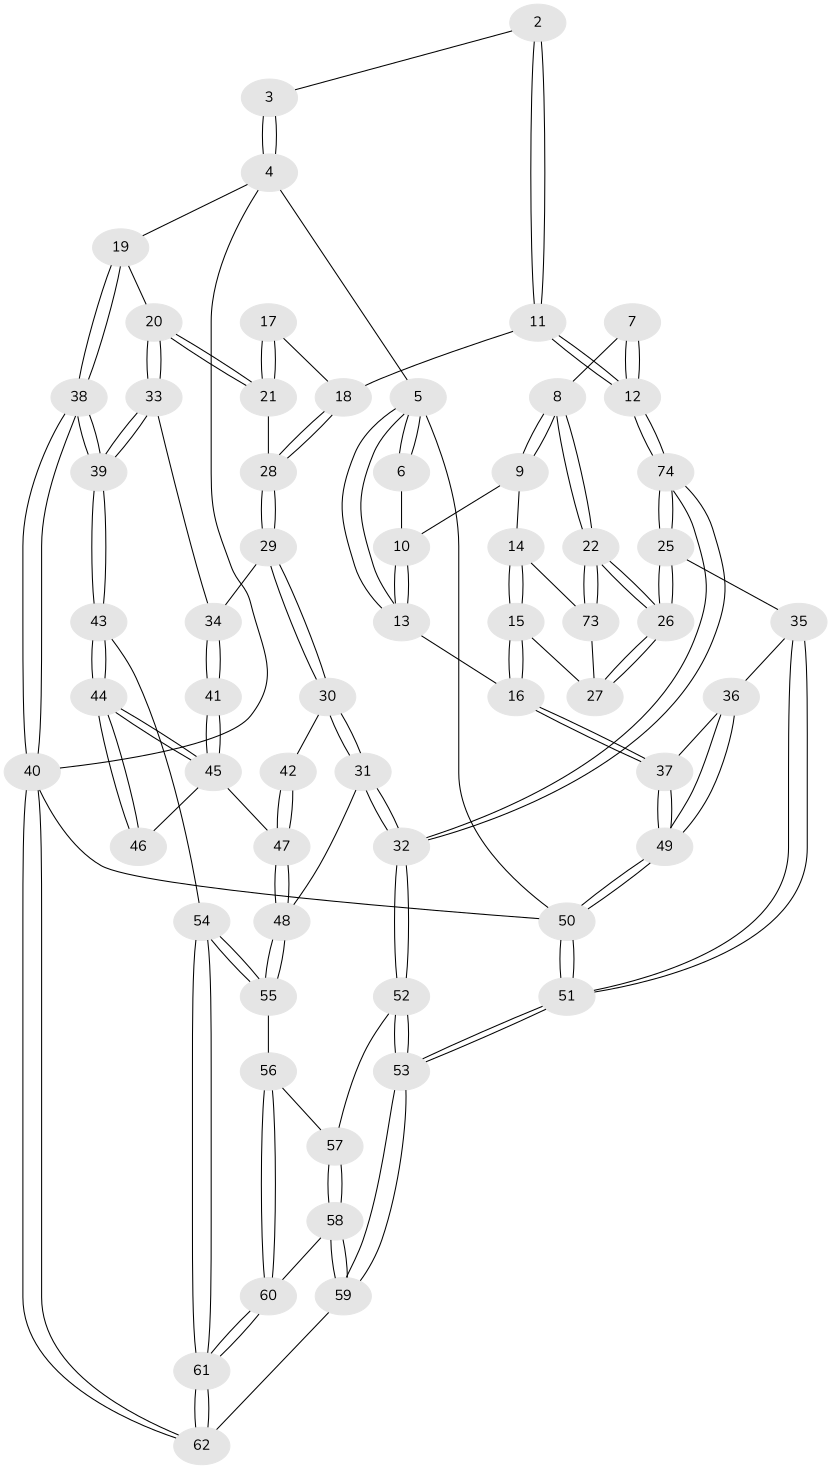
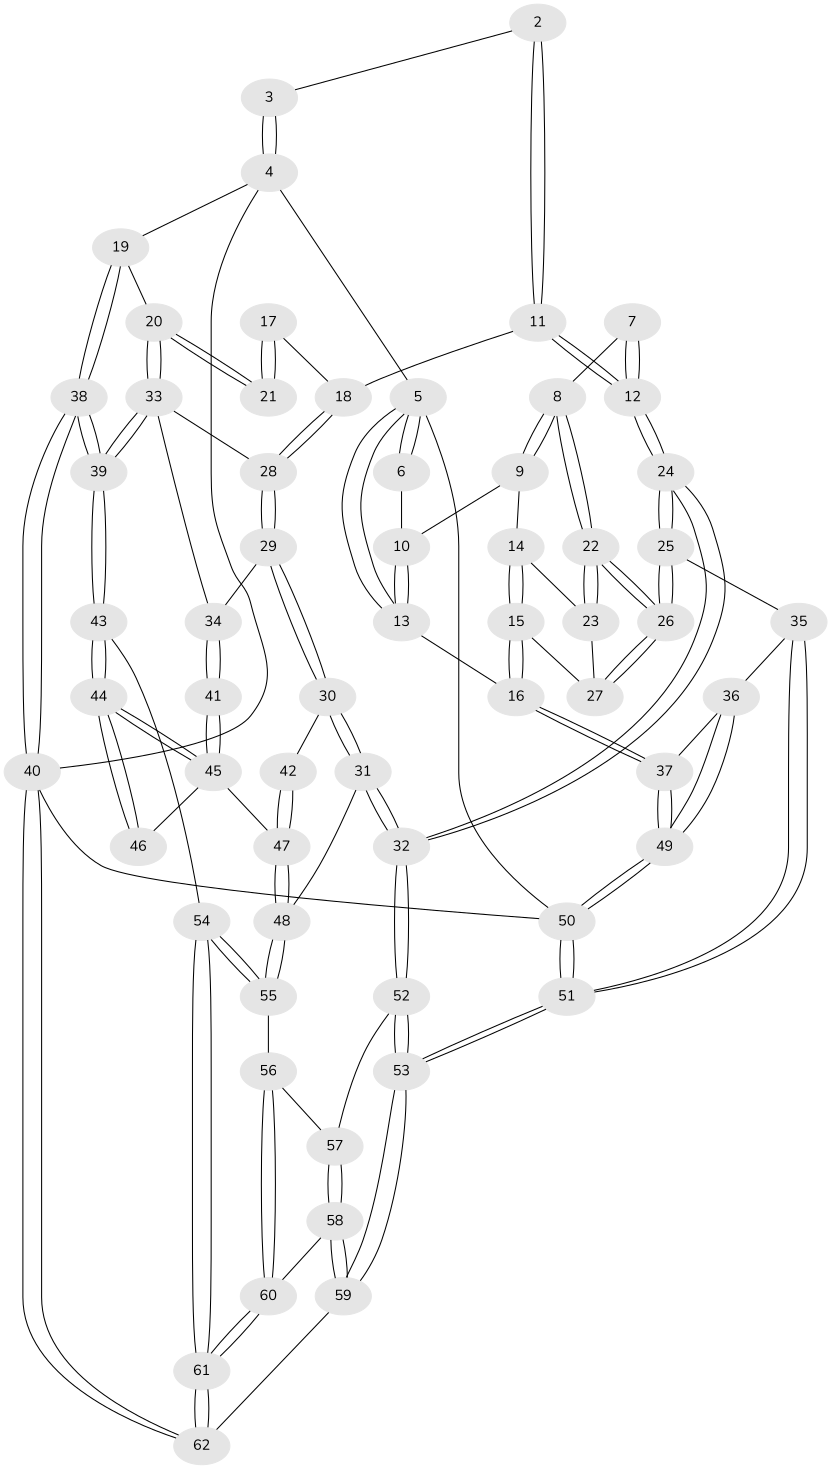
(268, 435) -> (204, 430)
(666, 472) -> (666, 472)
(591, 622) -> (591, 622)
